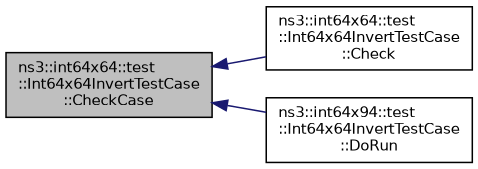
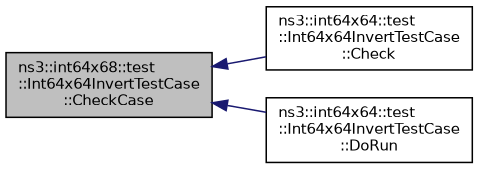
(109, 85) -> (109, 85)
(369, 130) -> (369, 130)
